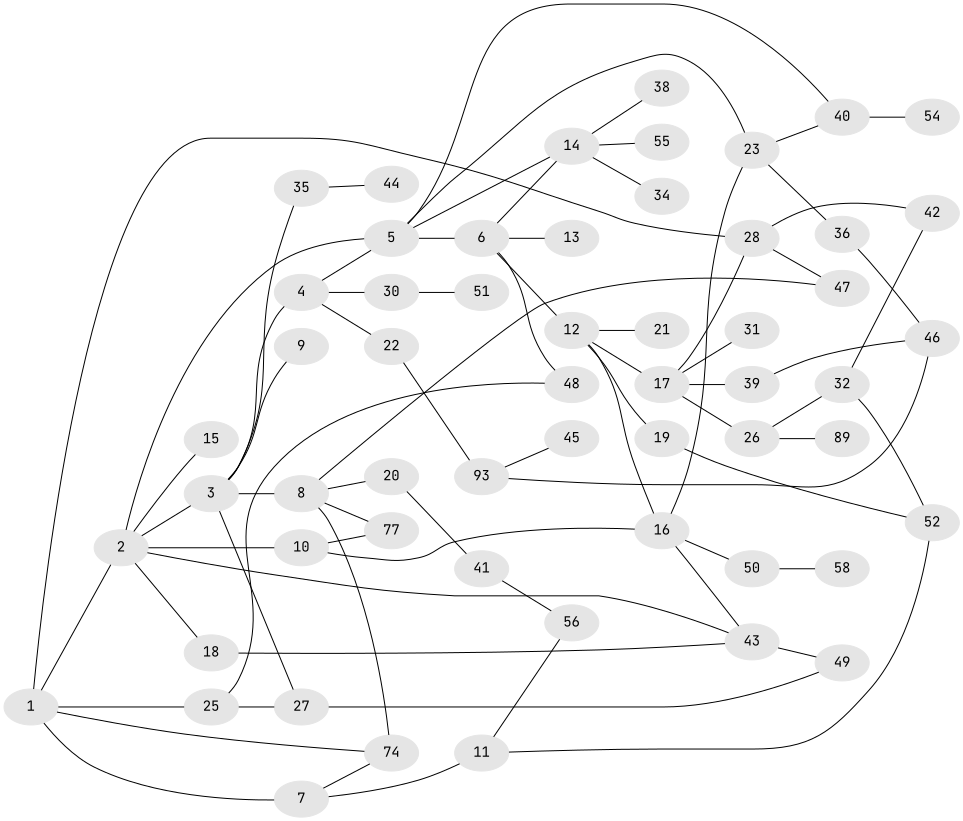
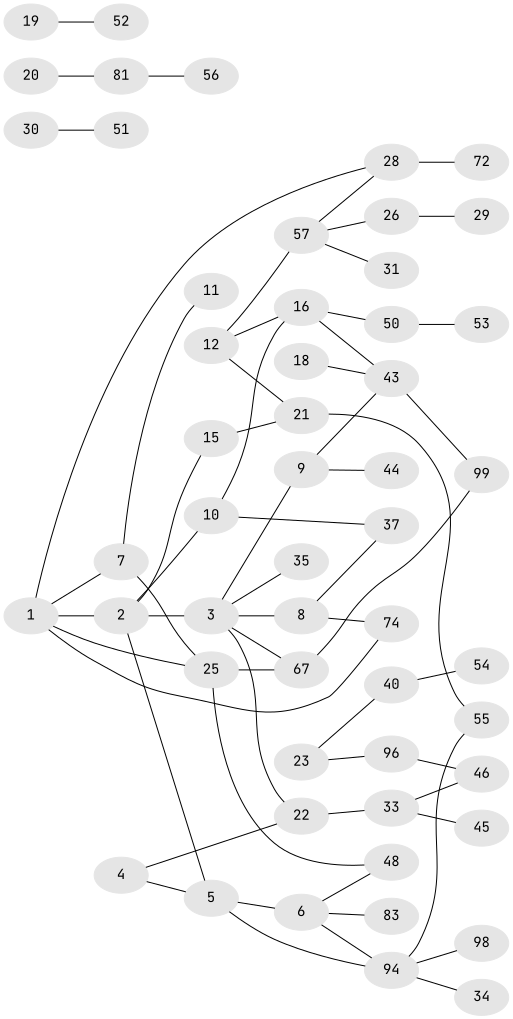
(569, 4) -> none
(573, 86) -> none
(662, 88) -> (482, 943)
(572, 146) -> (392, 970)
(347, 186) -> (347, 470)
(932, 213) -> (482, 162)
(842, 234) -> (392, 754)
(572, 238) -> (392, 916)
(527, 284) -> none
(842, 288) -> none
(347, 292) -> none
(706, 349) -> none
(662, 385) -> (301, 235)
(752, 385) -> none
(842, 385) -> none
(256, 393) -> (257, 721)
(622, 393) -> none
none -> (256, 427)
(842, 439) -> (482, 216)
(482, 477) -> (392, 808)
(347, 485) -> none
(392, 531) -> (392, 526)
none -> (450, 535)
(482, 569) -> (121, 76)
(842, 569) -> (482, 324)
(439, 595) -> (346, 424)
(166, 600) -> none
(842, 663) -> (482, 475)
(527, 688) -> none
(301, 707) -> (301, 670)
(780, 747) -> none
(347, 776) -> (163, 609)
